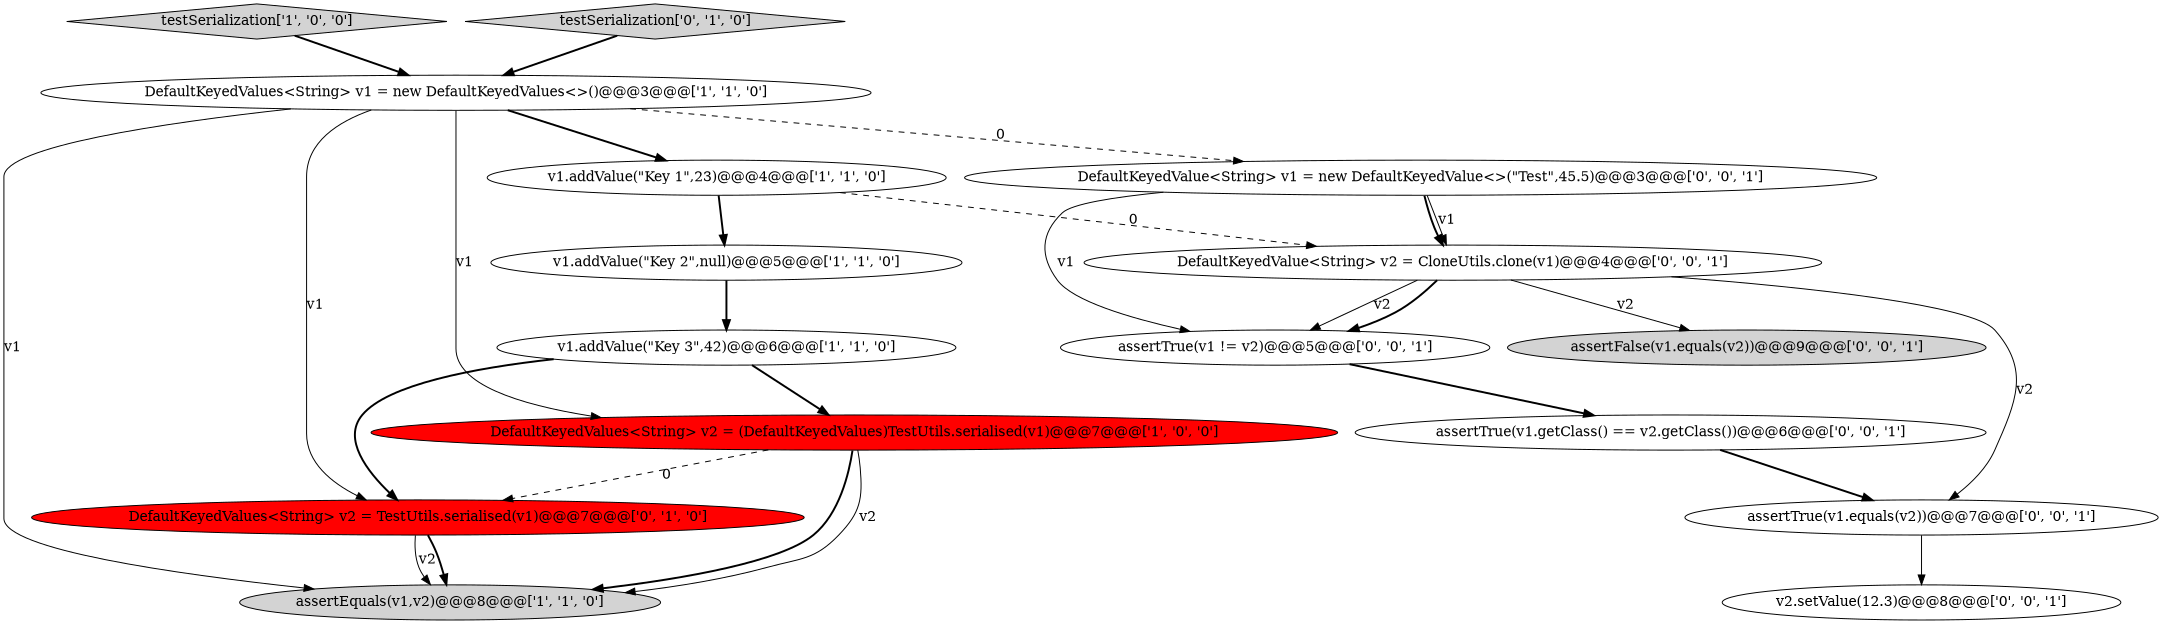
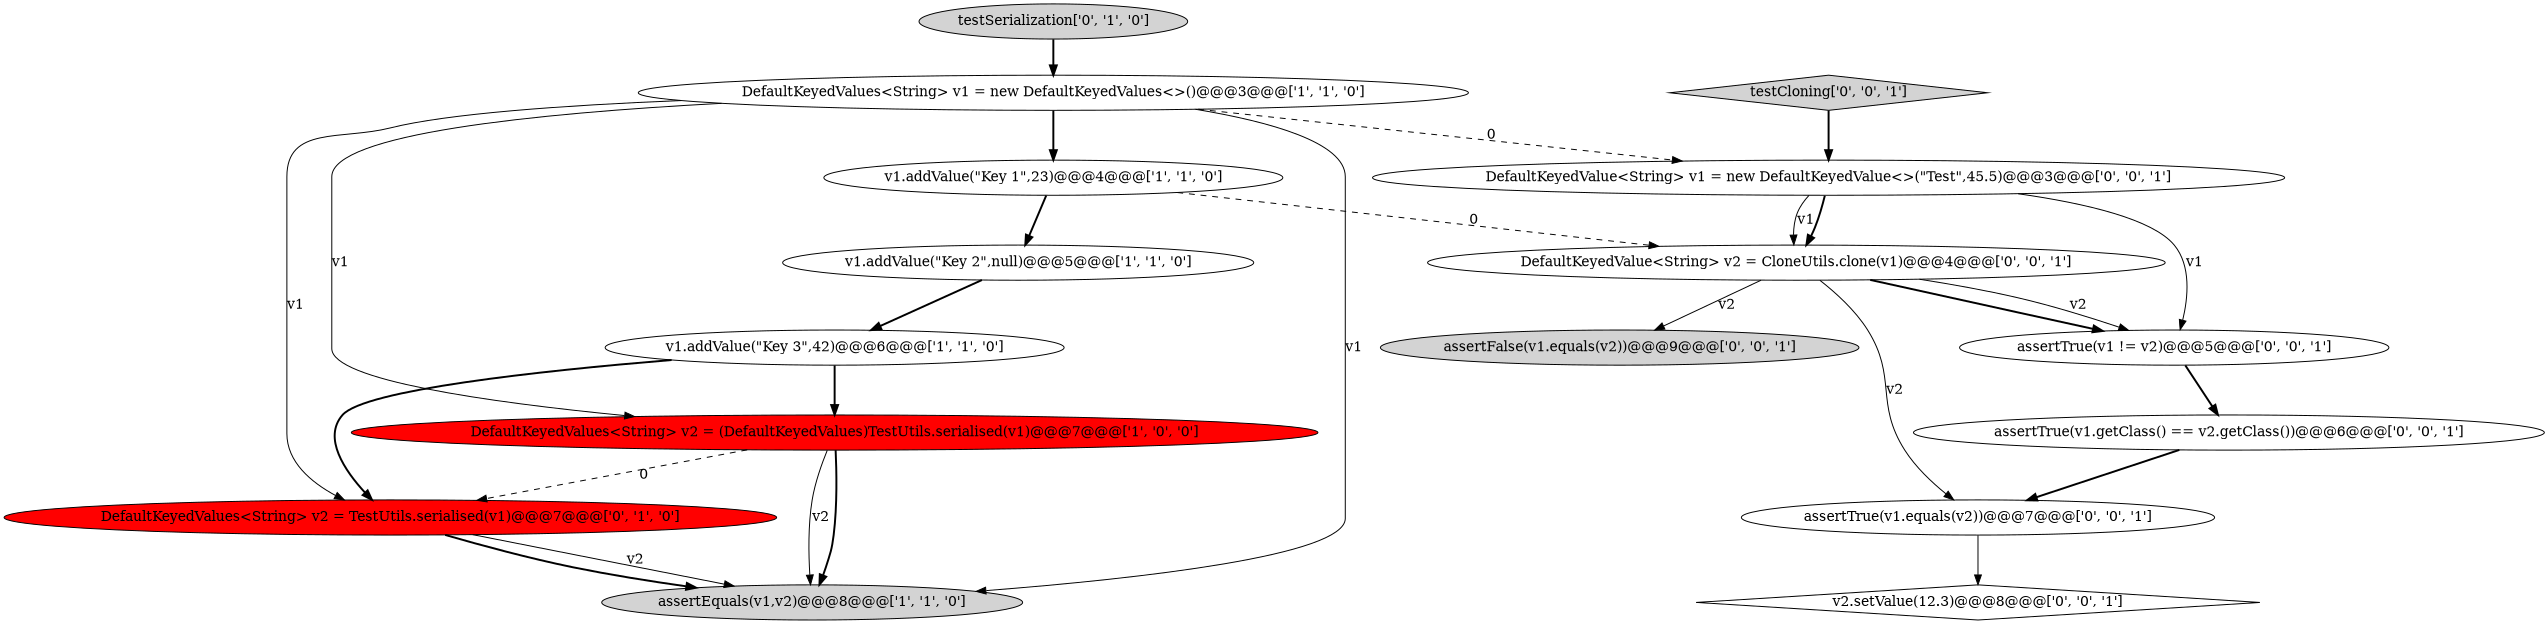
(257, 21) -> none
(655, 21) -> (1053, 21)
none -> (1829, 93)
(1922, 602) -> (1978, 602)
